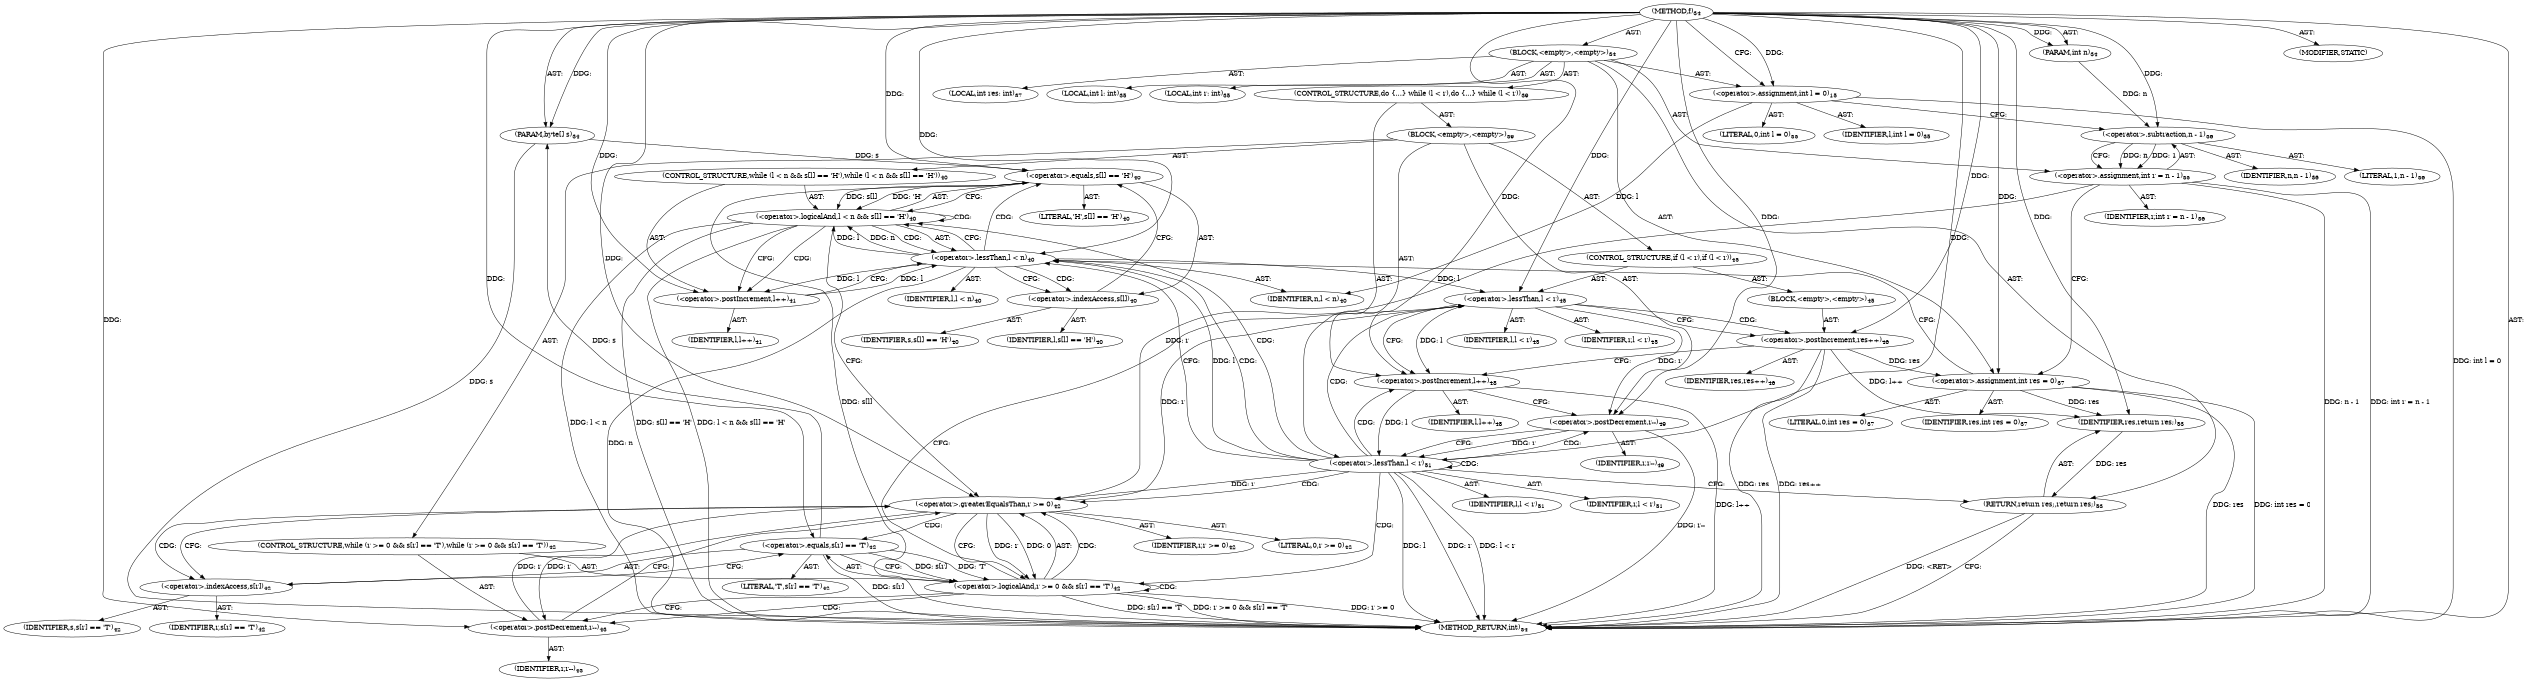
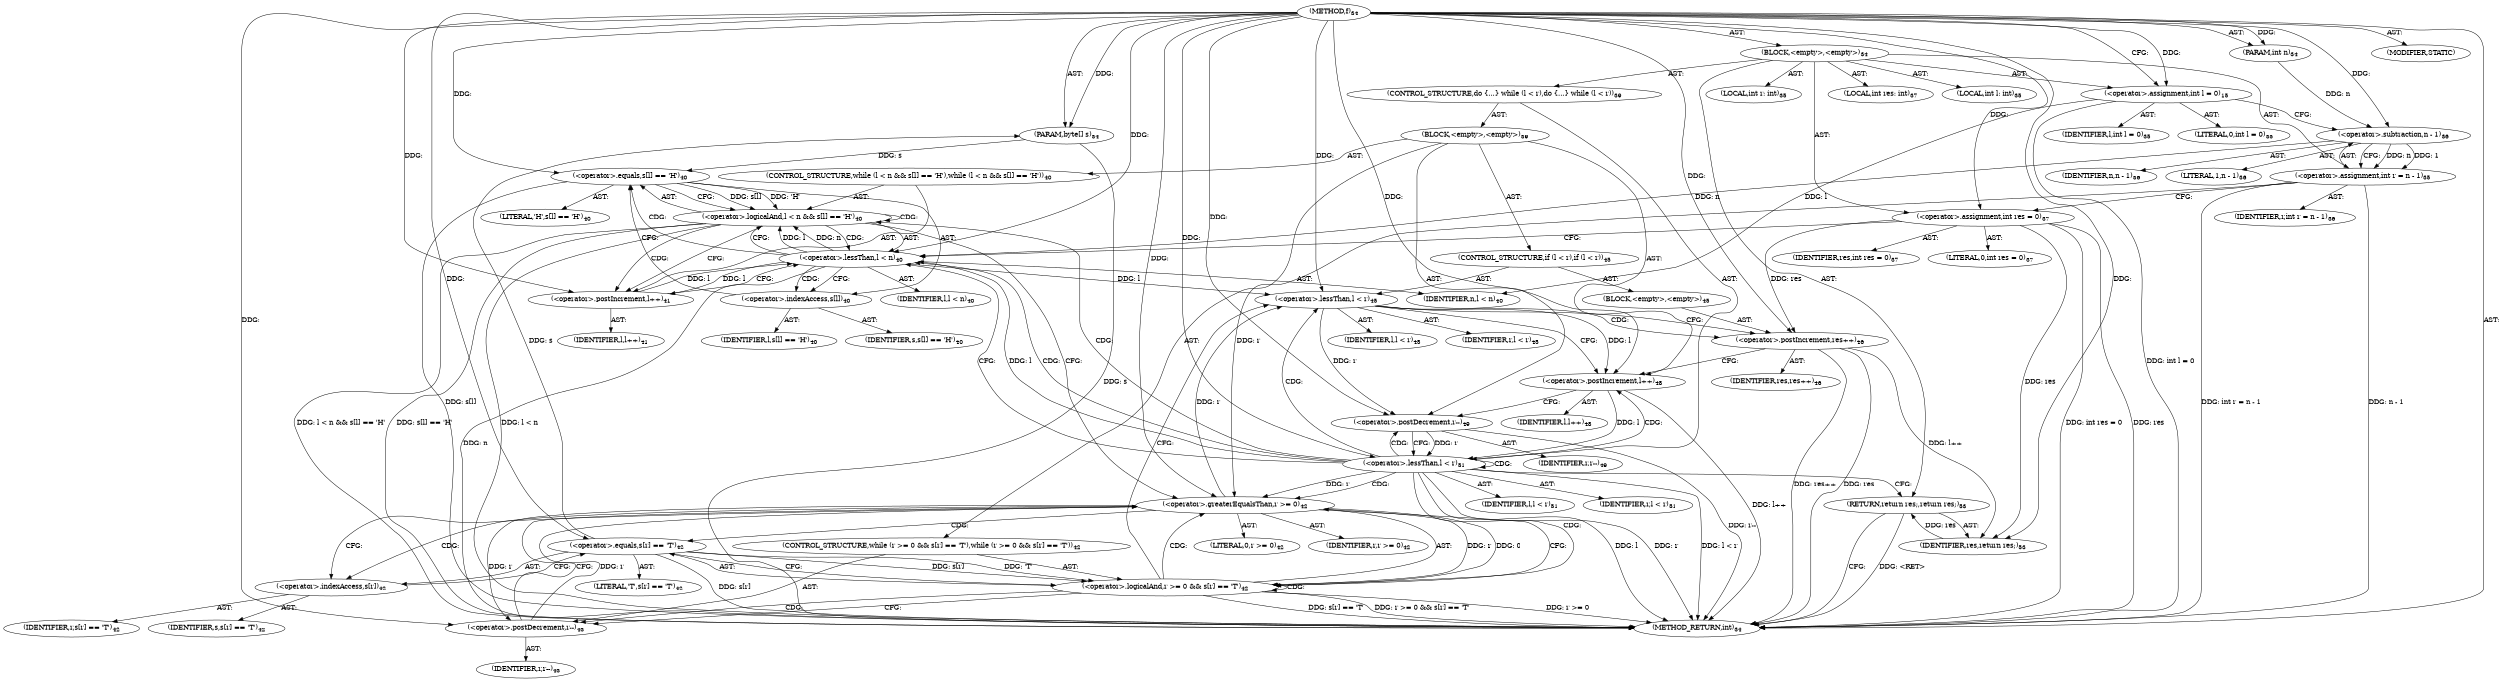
none -> (1629, 200)
(1891, 366) -> (1788, 238)
